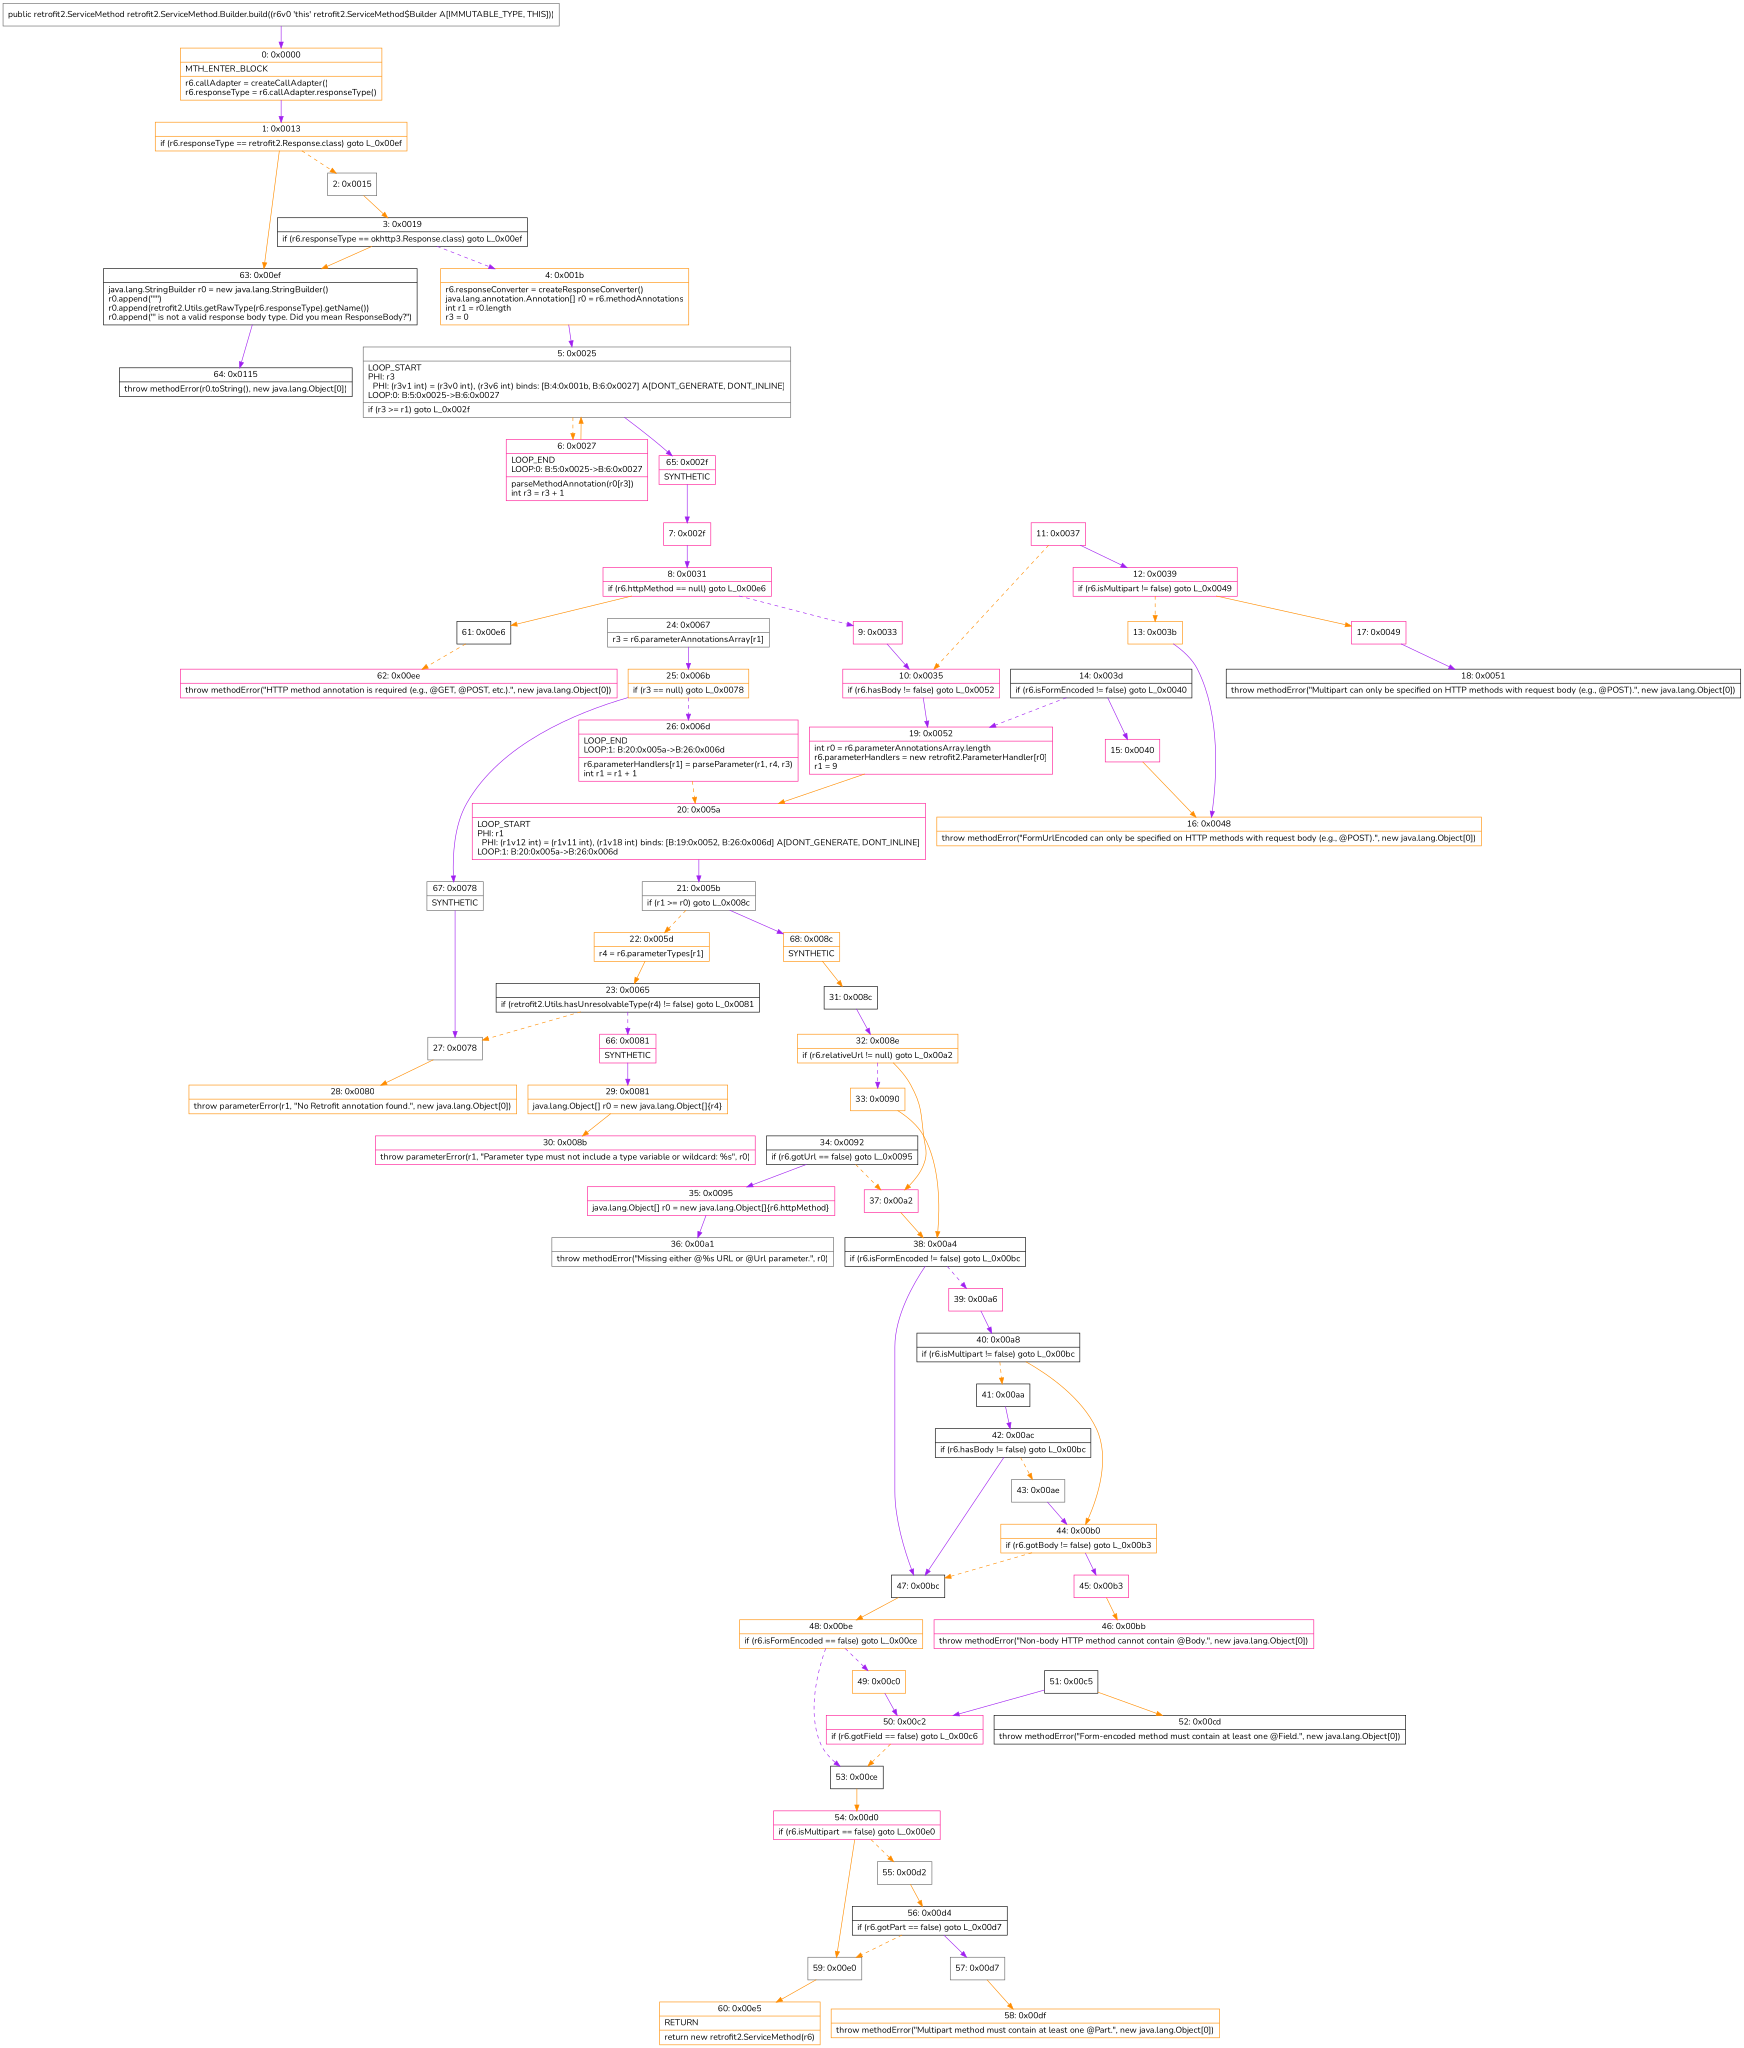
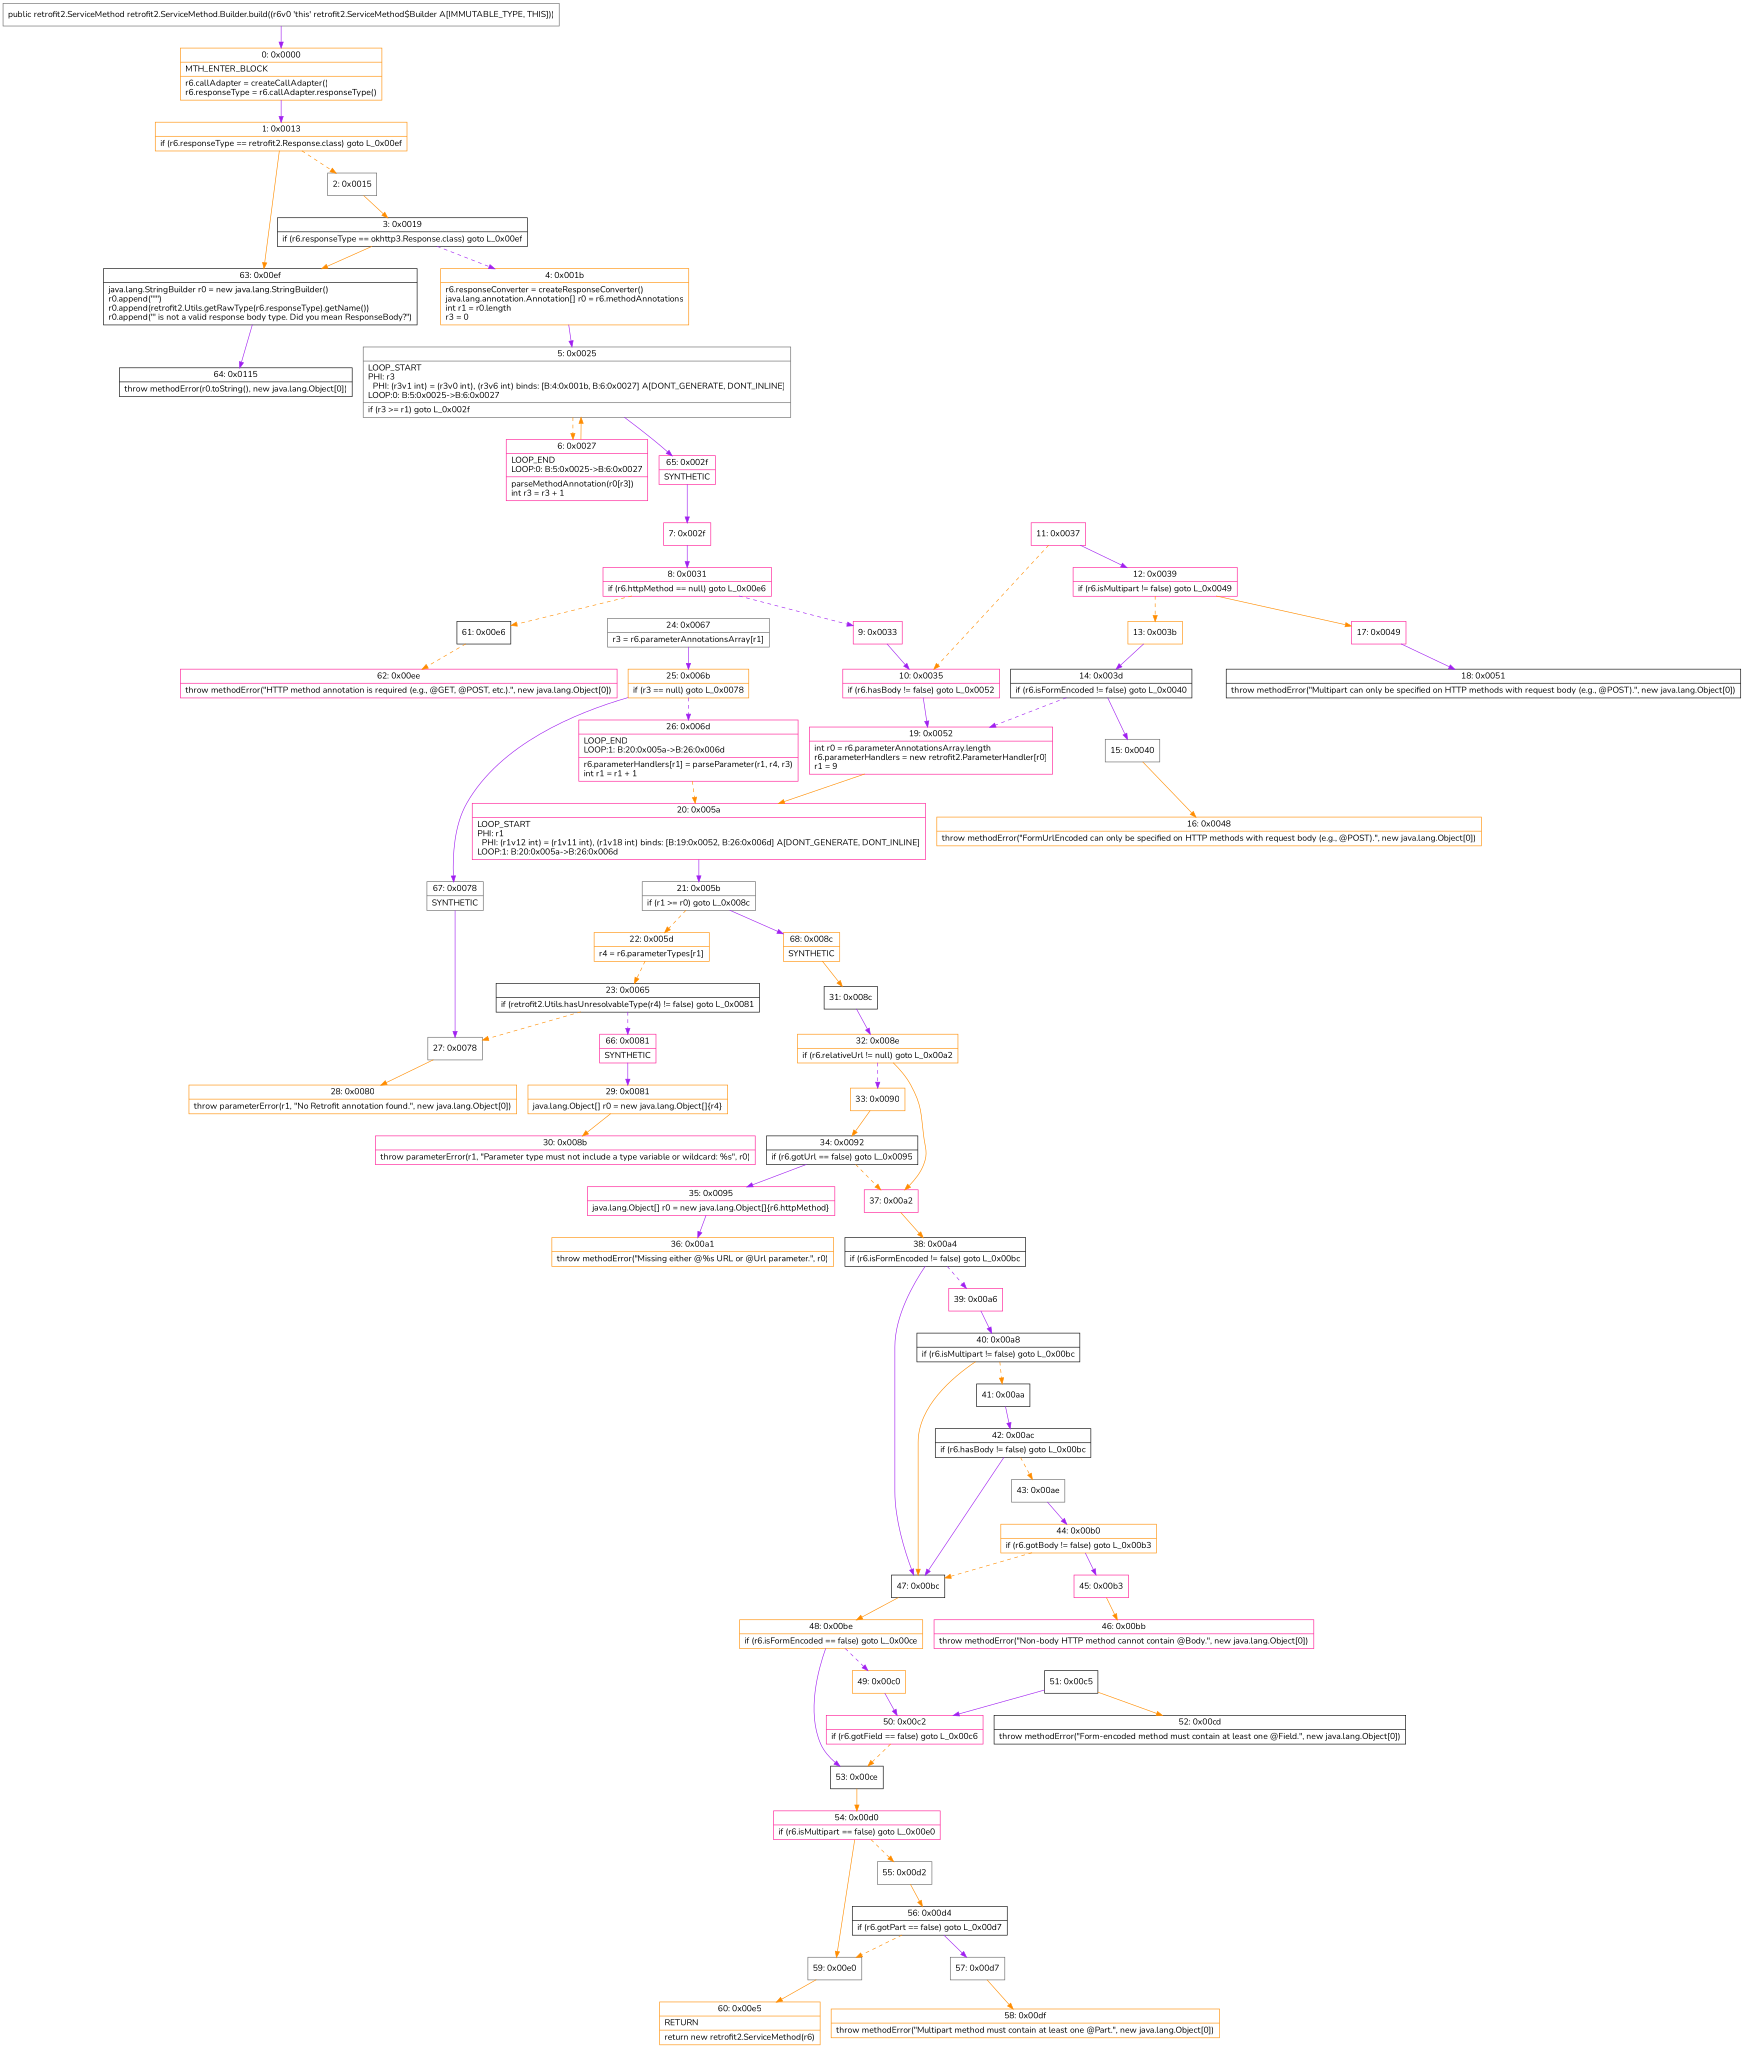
(574, 610) -> (574, 610)
(1213, 721) -> (1132, 655)
(1133, 751) -> (1133, 751)
(641, 970) -> (641, 970)
(934, 1165) -> (863, 1121)
(693, 1252) -> (693, 1252)
(1095, 1426) -> (918, 1454)
(814, 1708) -> (814, 1708)
